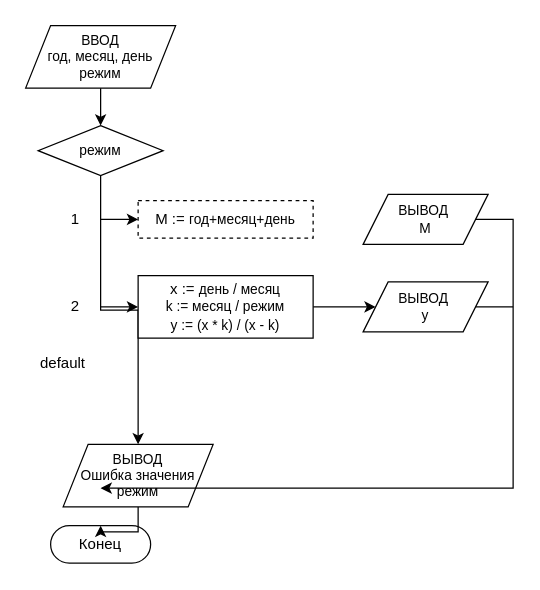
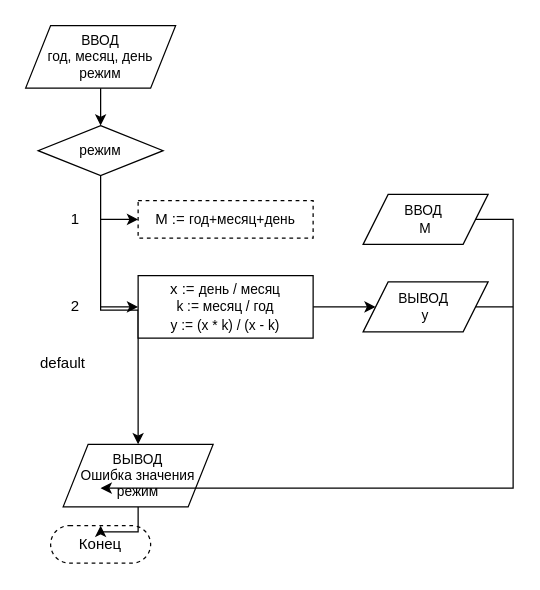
(426, 219) -> (426, 219)
(226, 307) -> (226, 307)
(101, 544) -> (101, 544)
